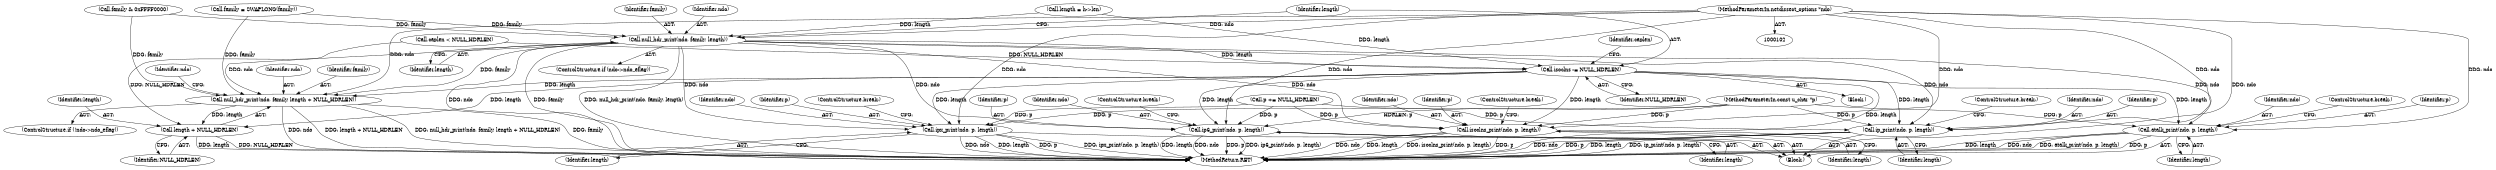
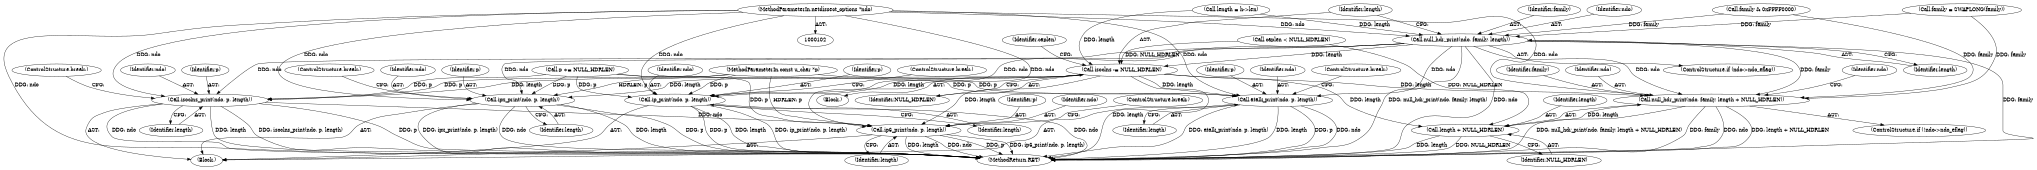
none -> (955, 88)
(943, 112) -> (567, 113)
(1102, 115) -> (633, 85)
